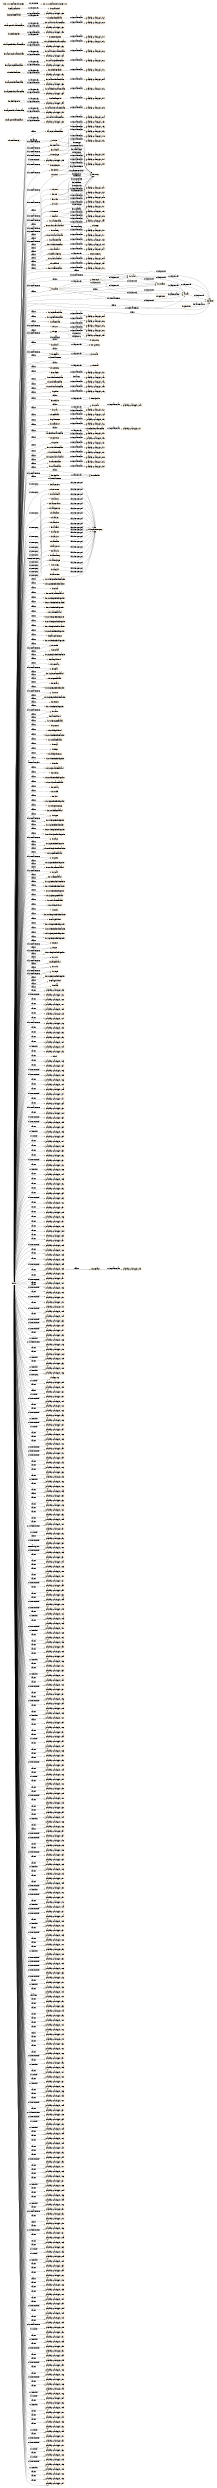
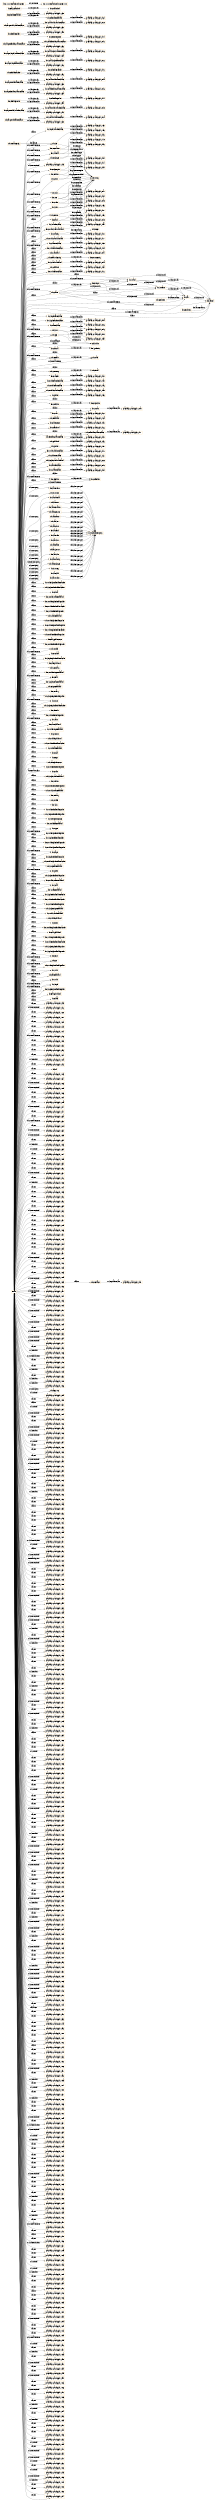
(55, 132) -> (55, 129)
(77, 377) -> (77, 380)
none -> (55, 673)
none -> (55, 810)
